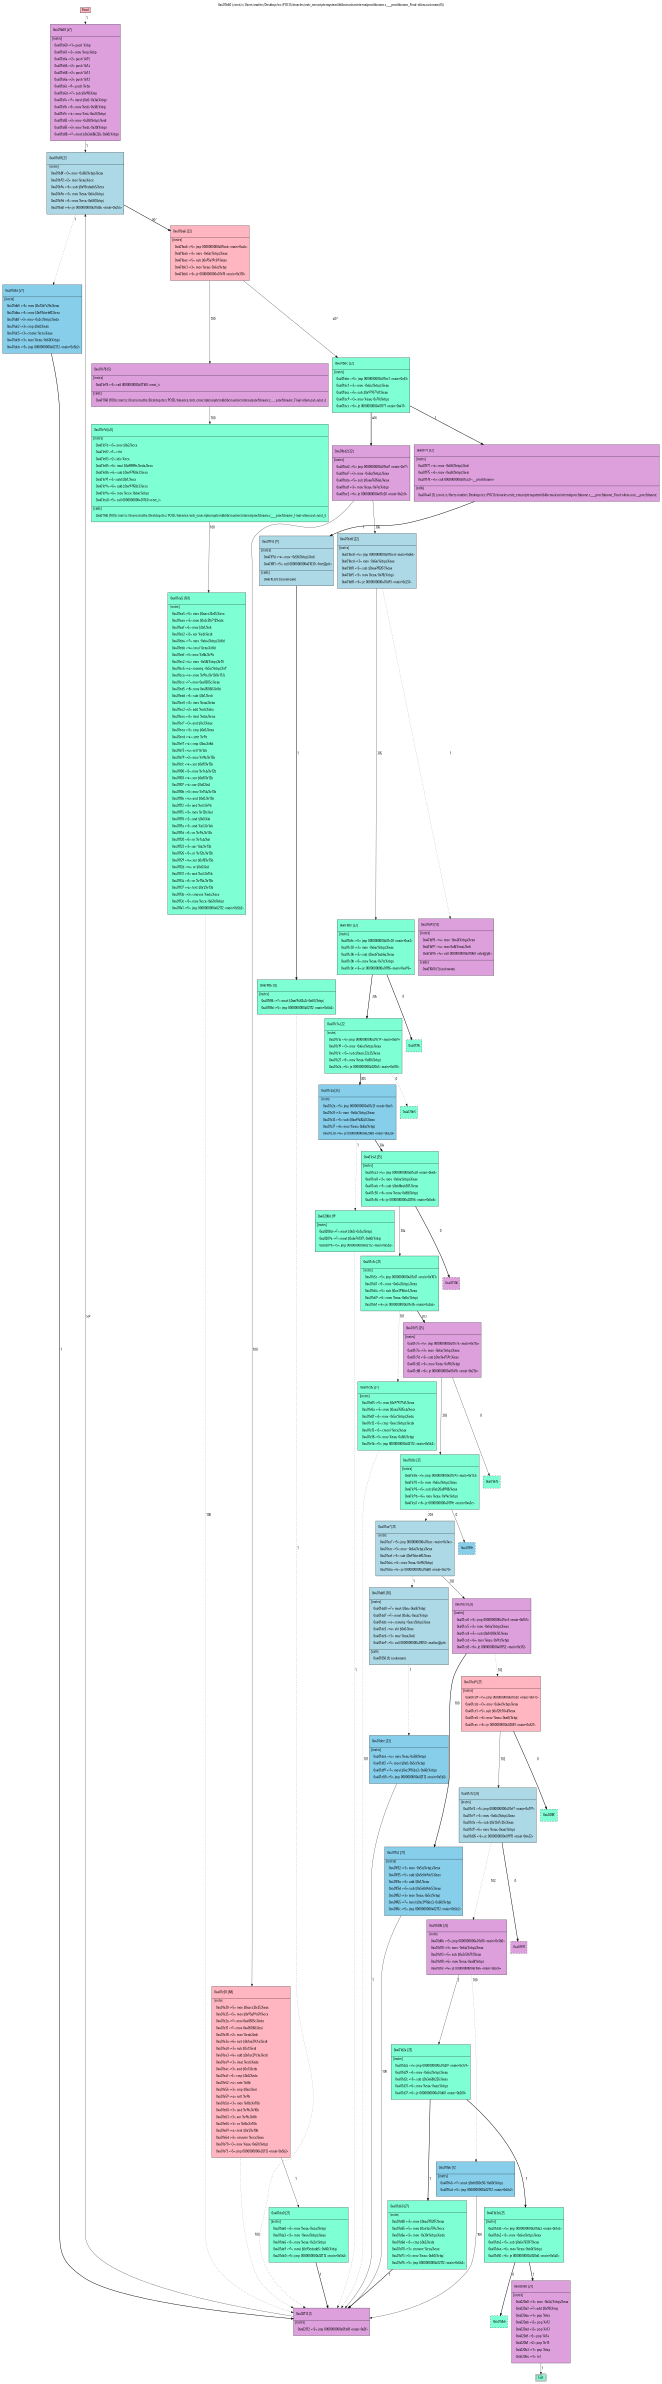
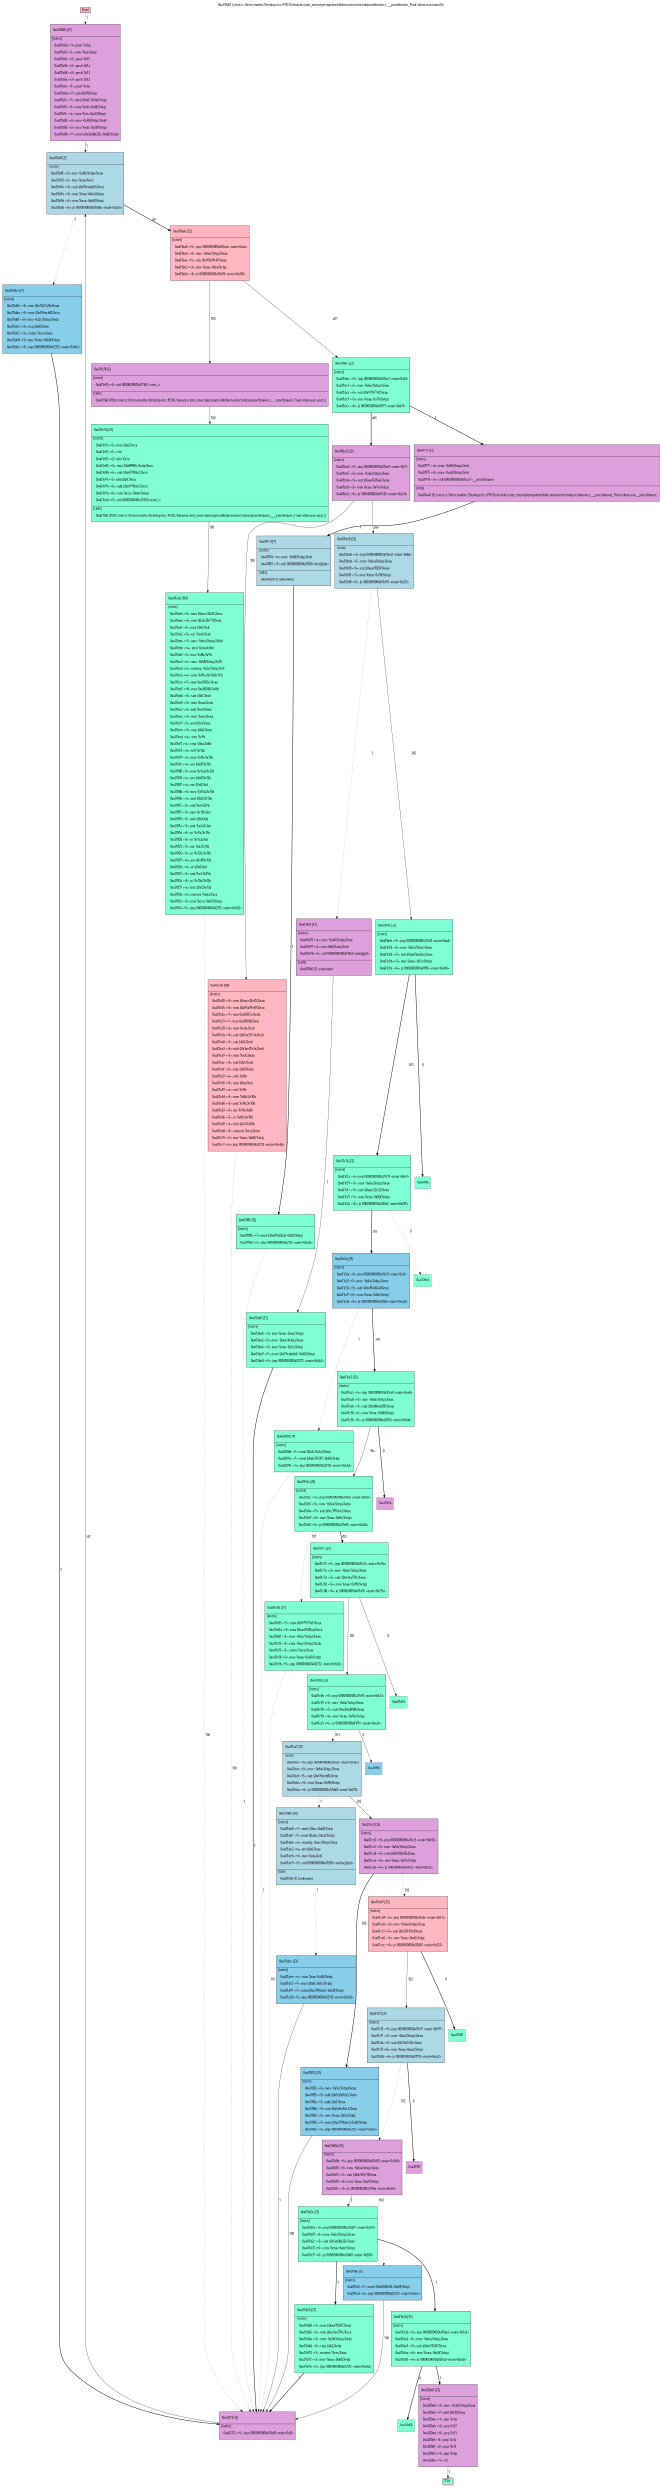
(442, 1350) -> (349, 1570)
(290, 2181) -> (327, 1144)
